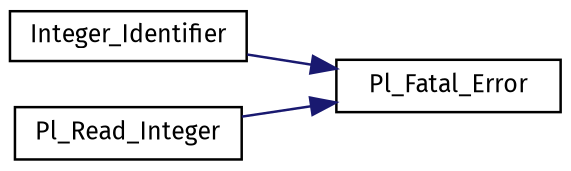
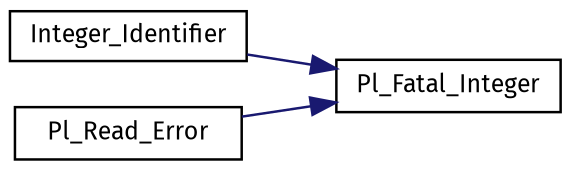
(448, 86) -> (448, 86)
(128, 133) -> (128, 133)
